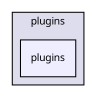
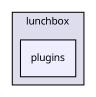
(48, 22) -> (48, 22)
